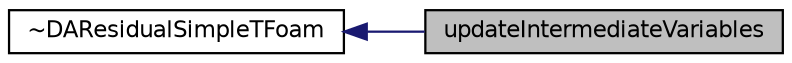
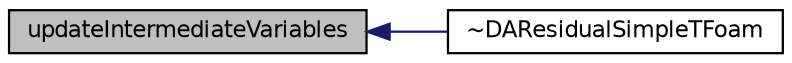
(396, 32) -> (419, 32)
